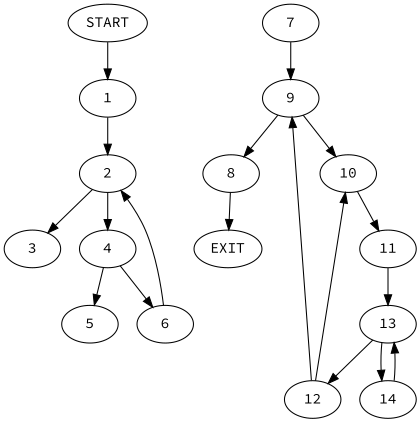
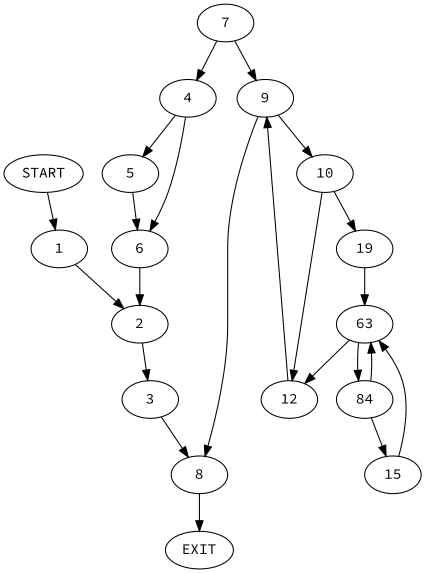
(108, 206) -> (209, 56)
none -> (134, 206)
(388, 249) -> (365, 249)
(330, 292) -> (308, 281)
(388, 324) -> (365, 324)
(388, 400) -> (365, 400)
none -> (172, 433)
none -> (393, 475)
